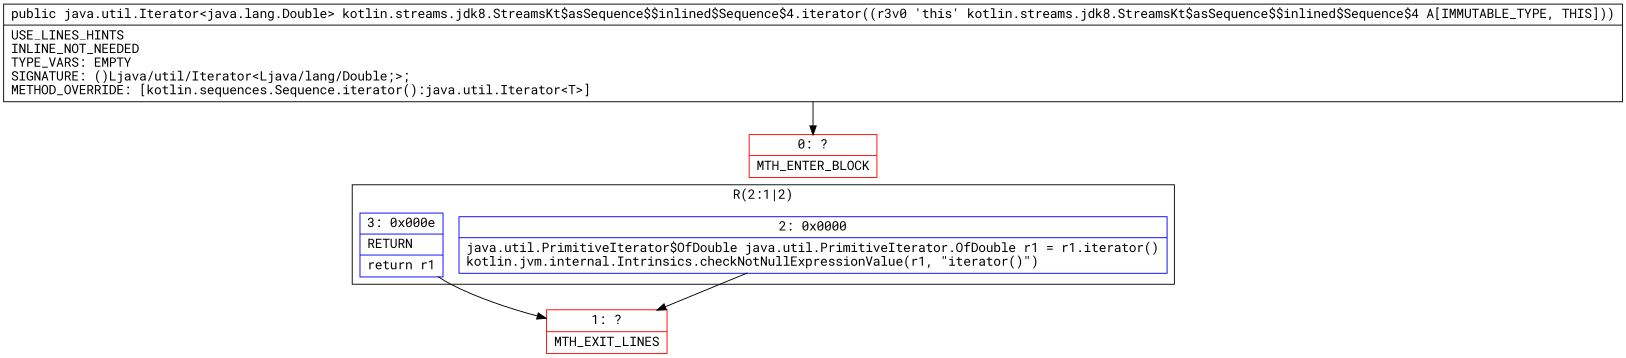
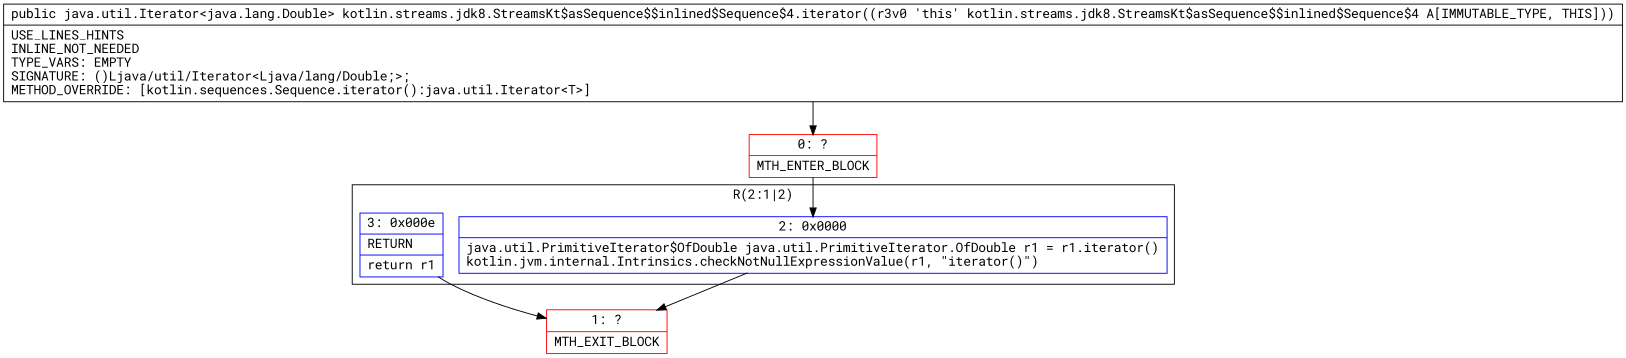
none -> (813, 192)
(607, 342) -> (607, 342)
